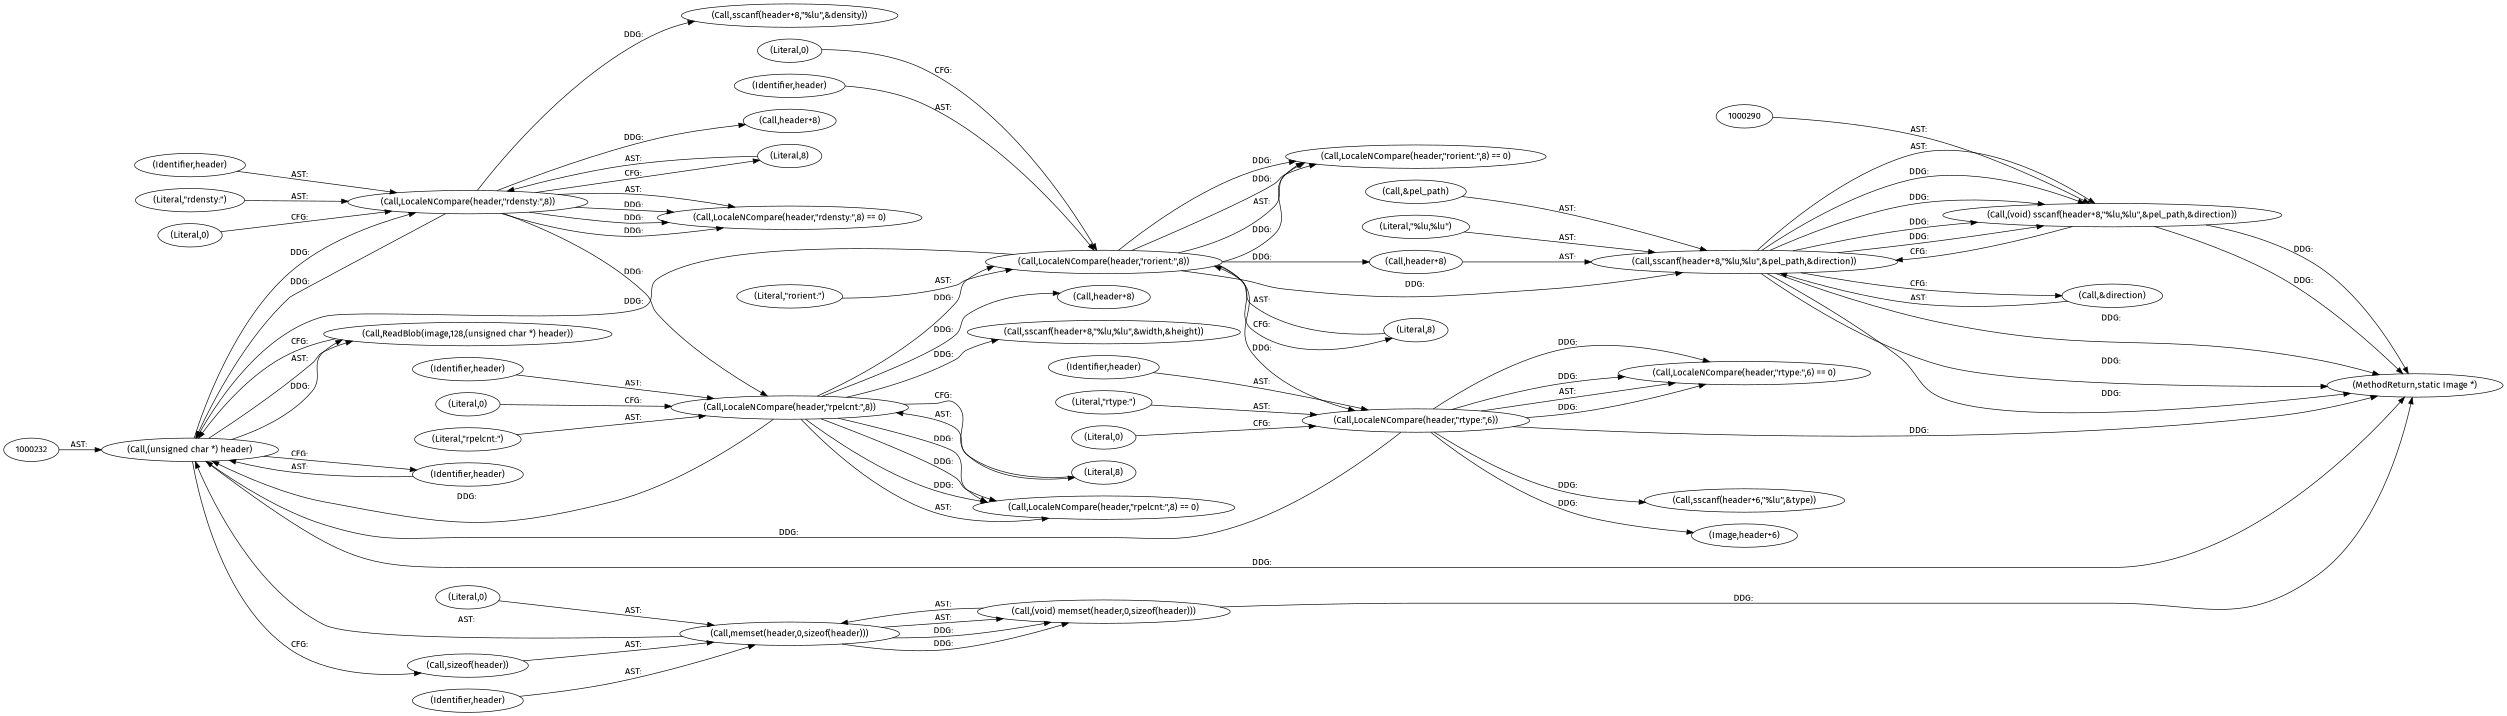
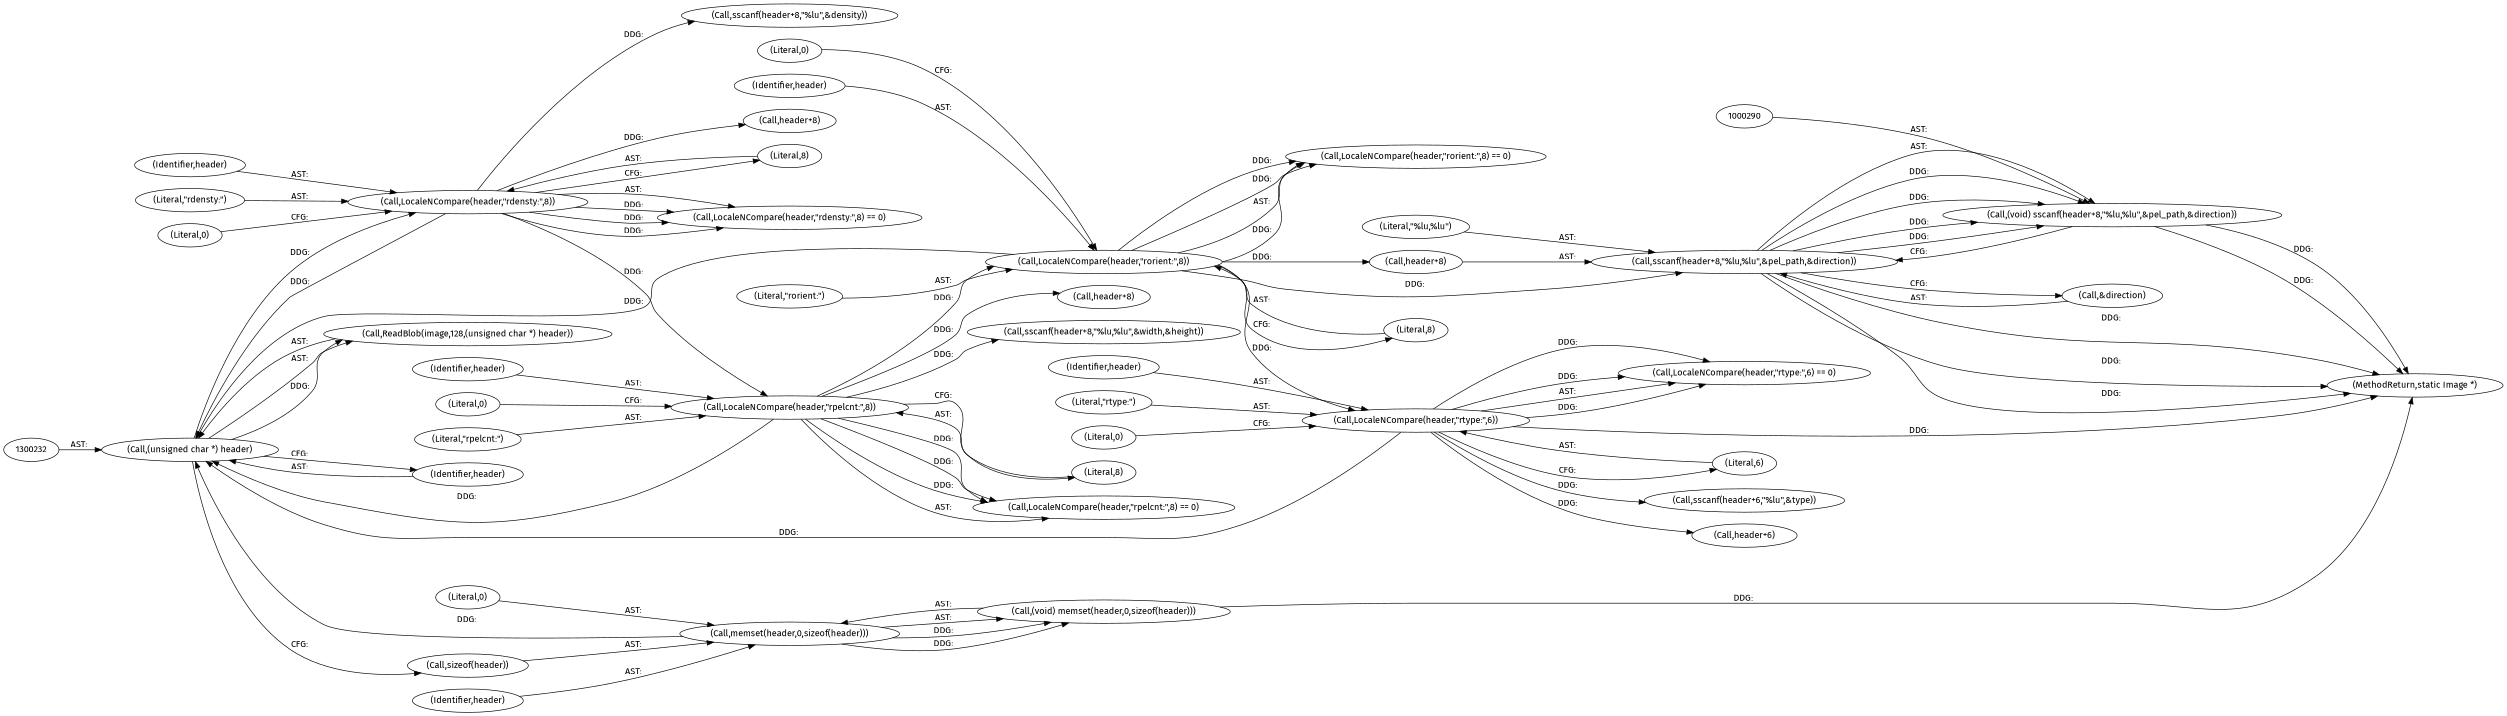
(1416, 192) -> none
(301, 342) -> (301, 342)
(31, 450) -> (31, 450)
none -> (1744, 463)
(1744, 536) -> (1744, 536)
(1315, 567) -> none
(468, 620) -> (468, 620)
